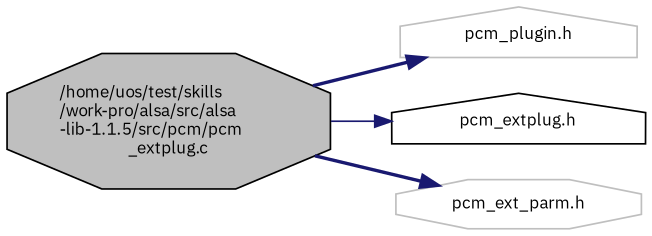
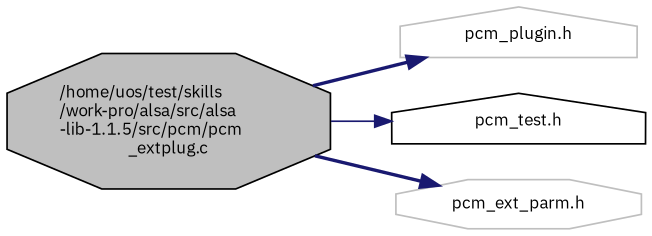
(519, 121) -> (519, 121)
